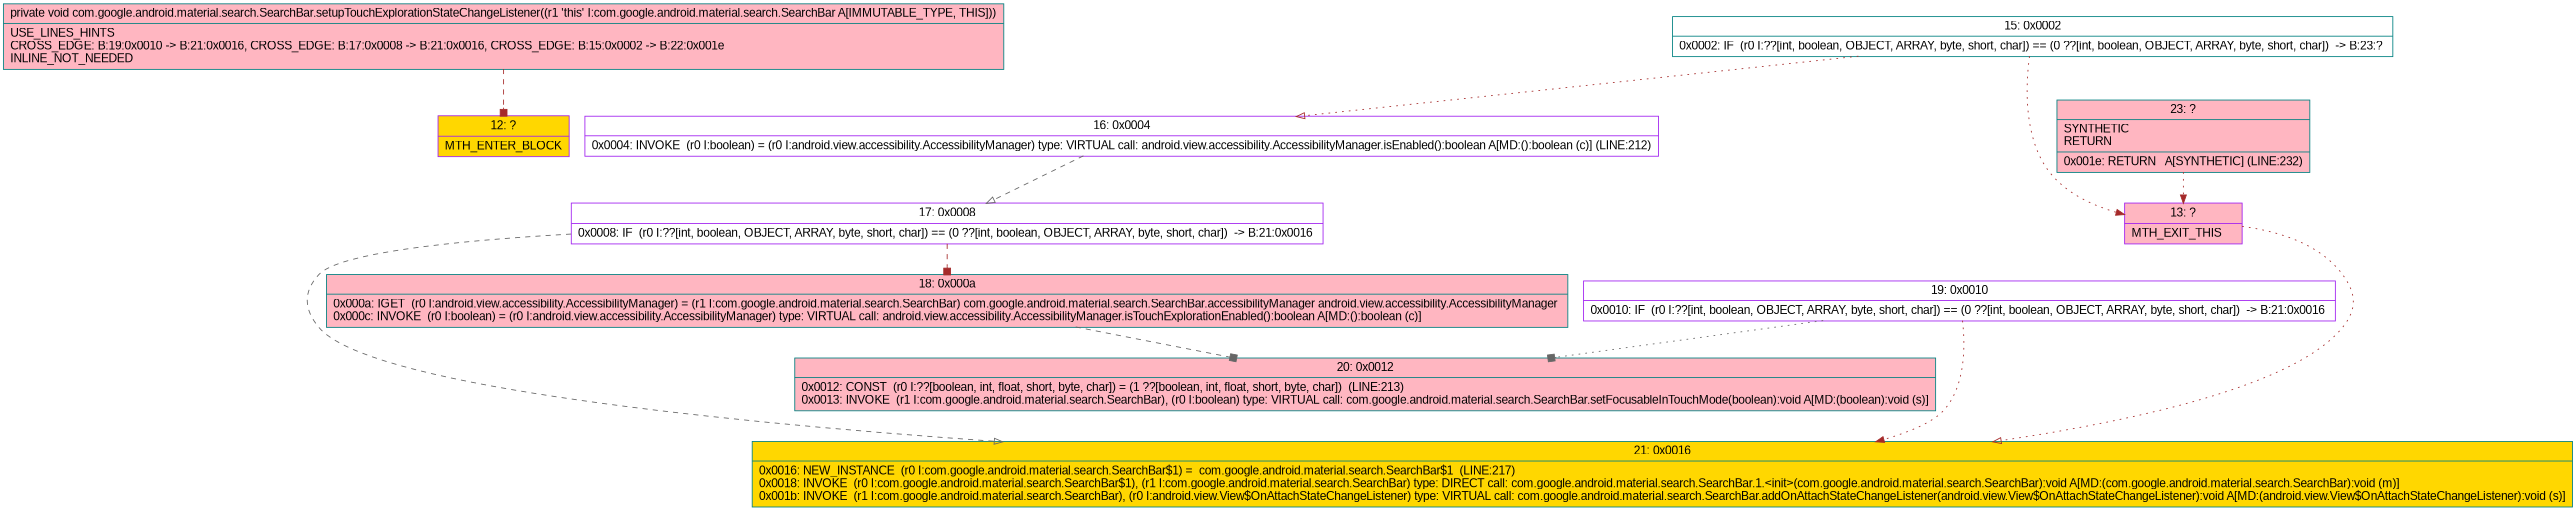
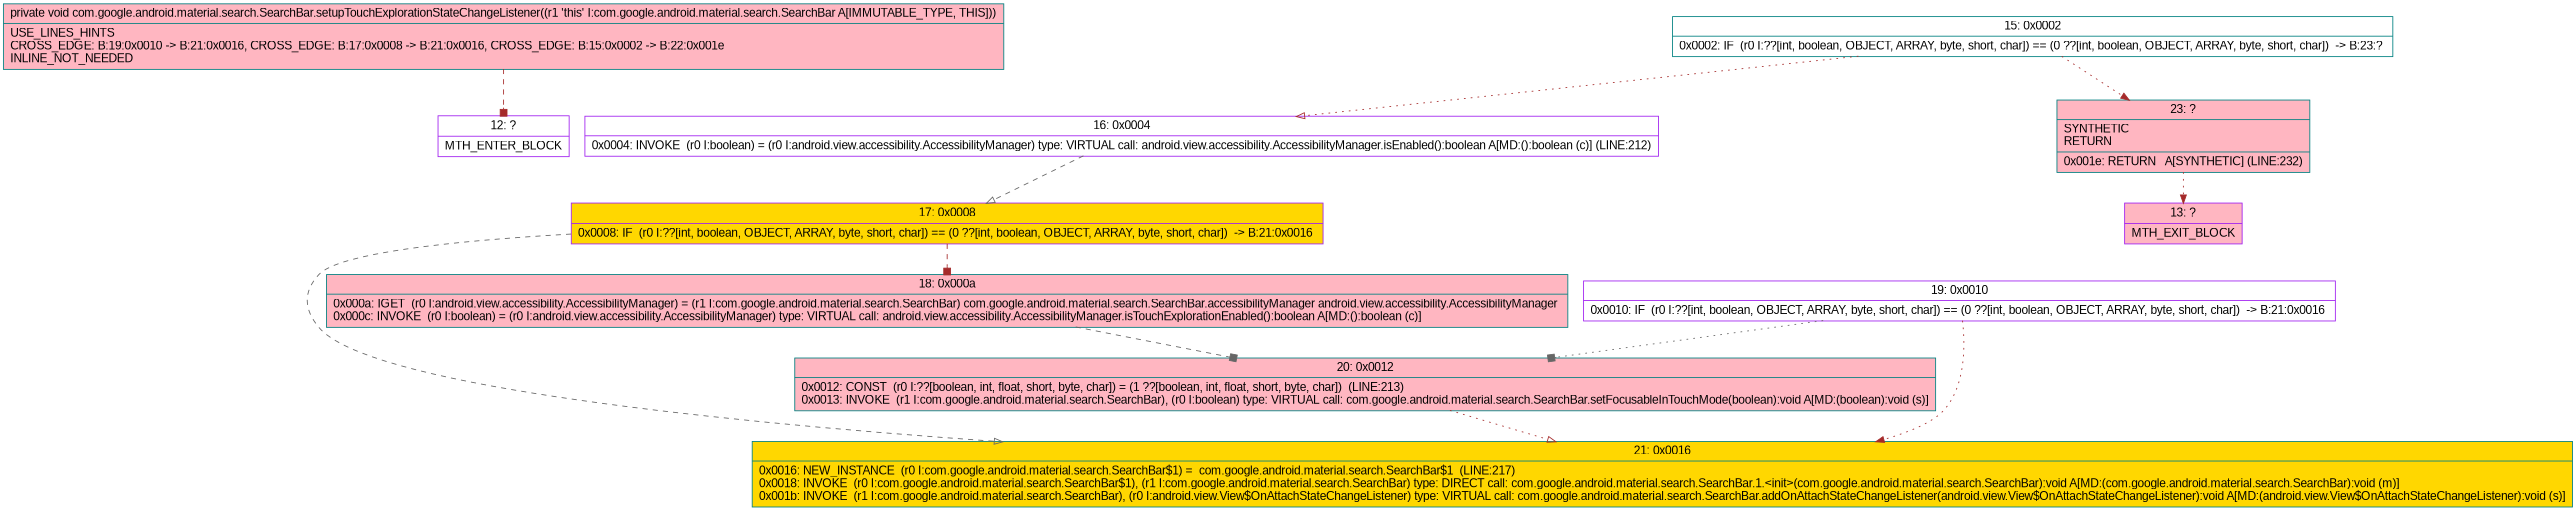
(504, 136) -> (504, 136)
(2039, 154) -> (2092, 76)
(947, 223) -> (947, 223)
(2177, 233) -> (2183, 233)
(2262, 378) -> (1499, 425)
